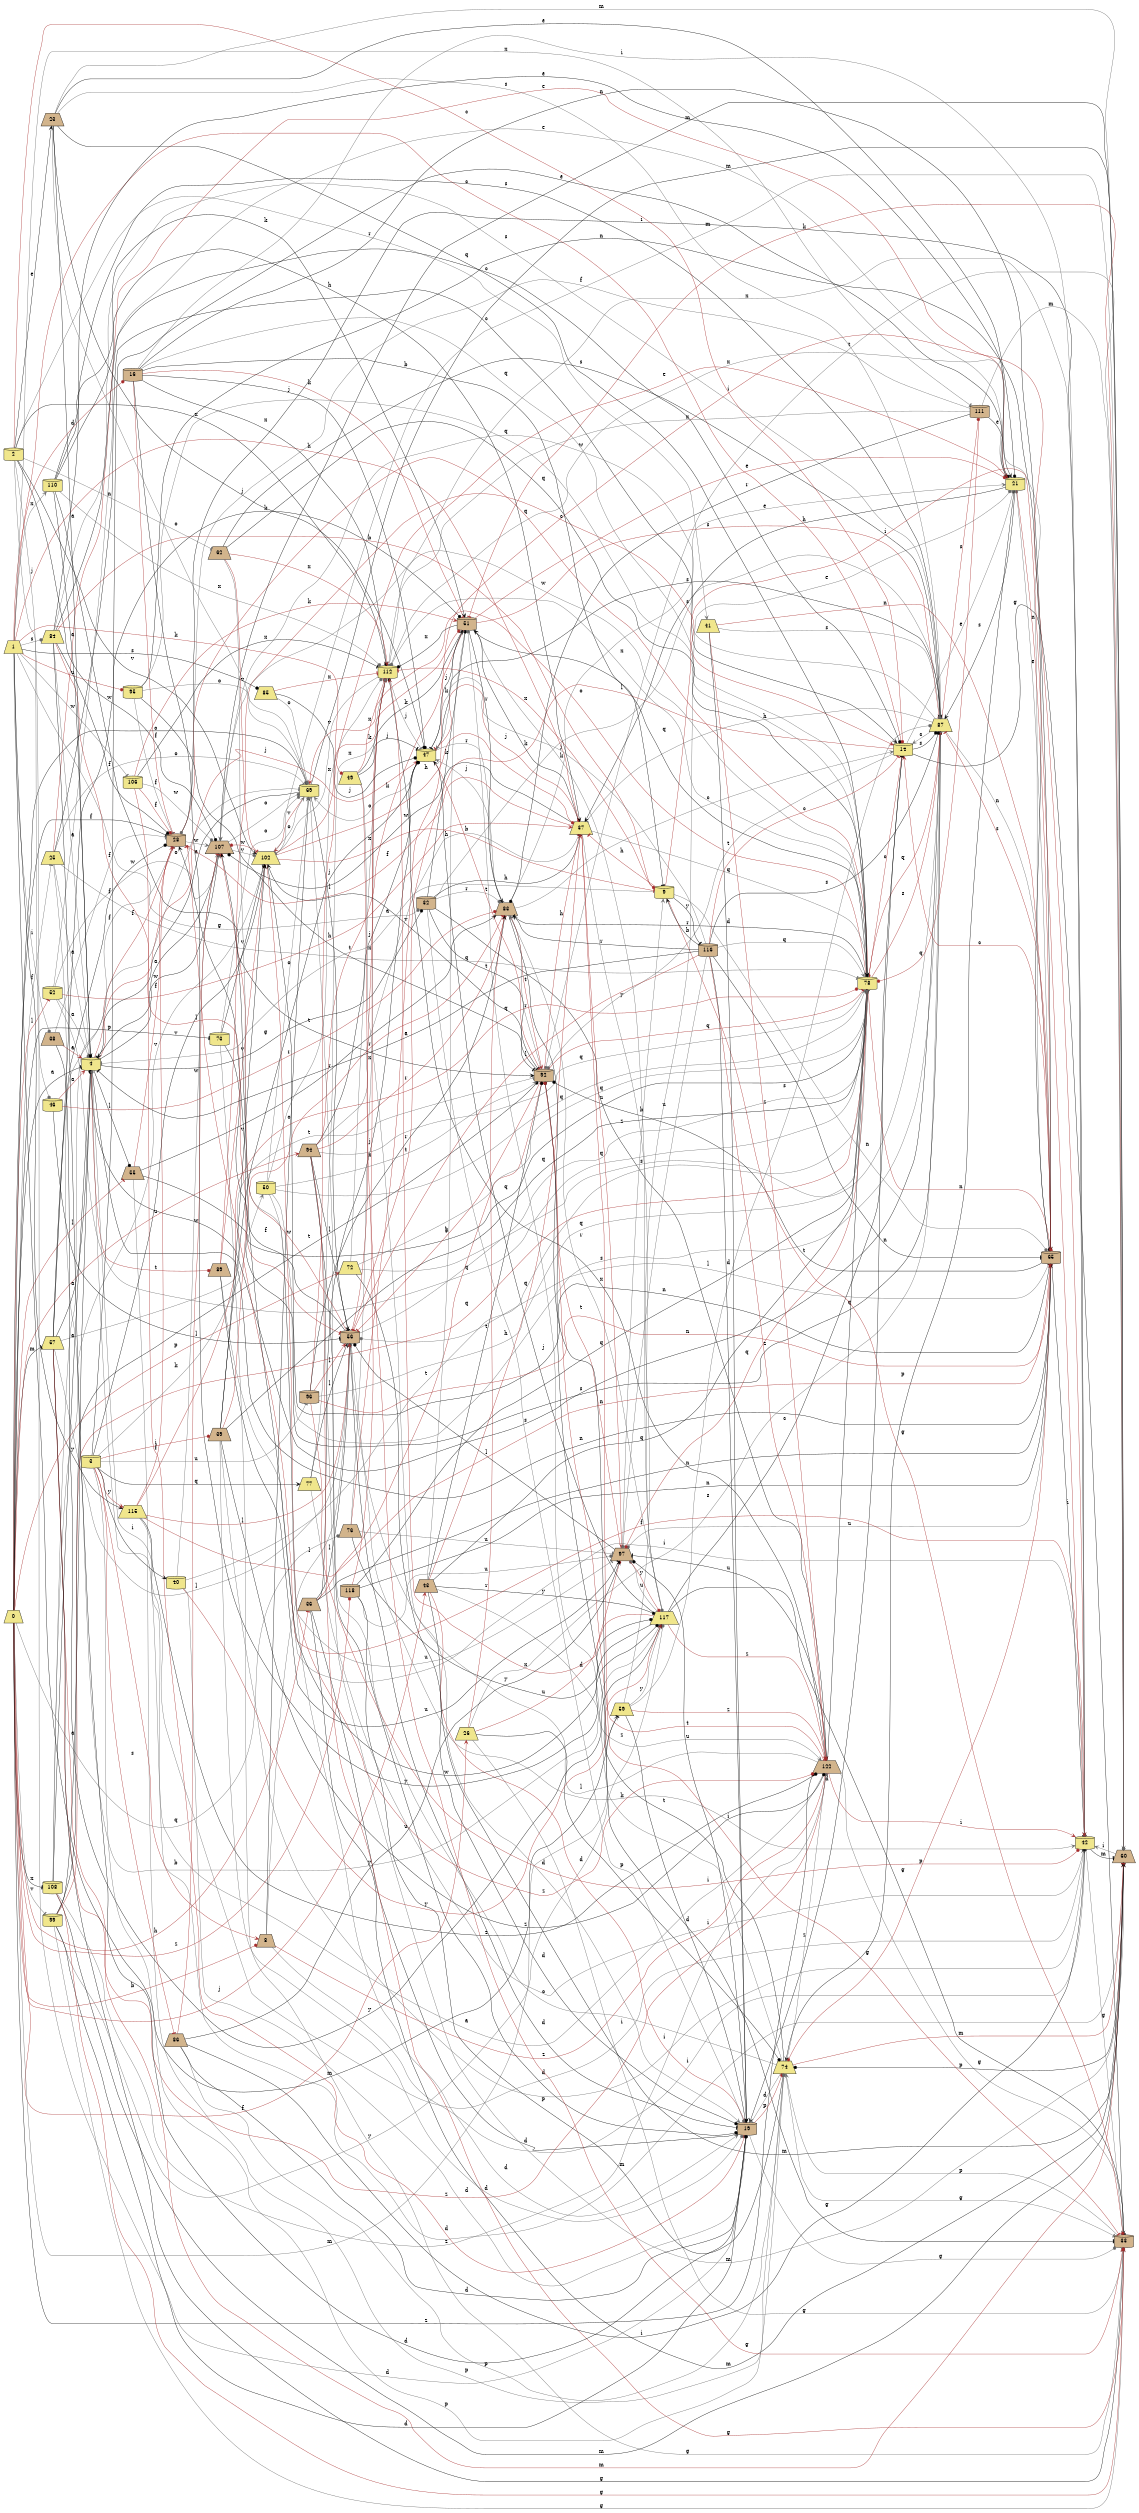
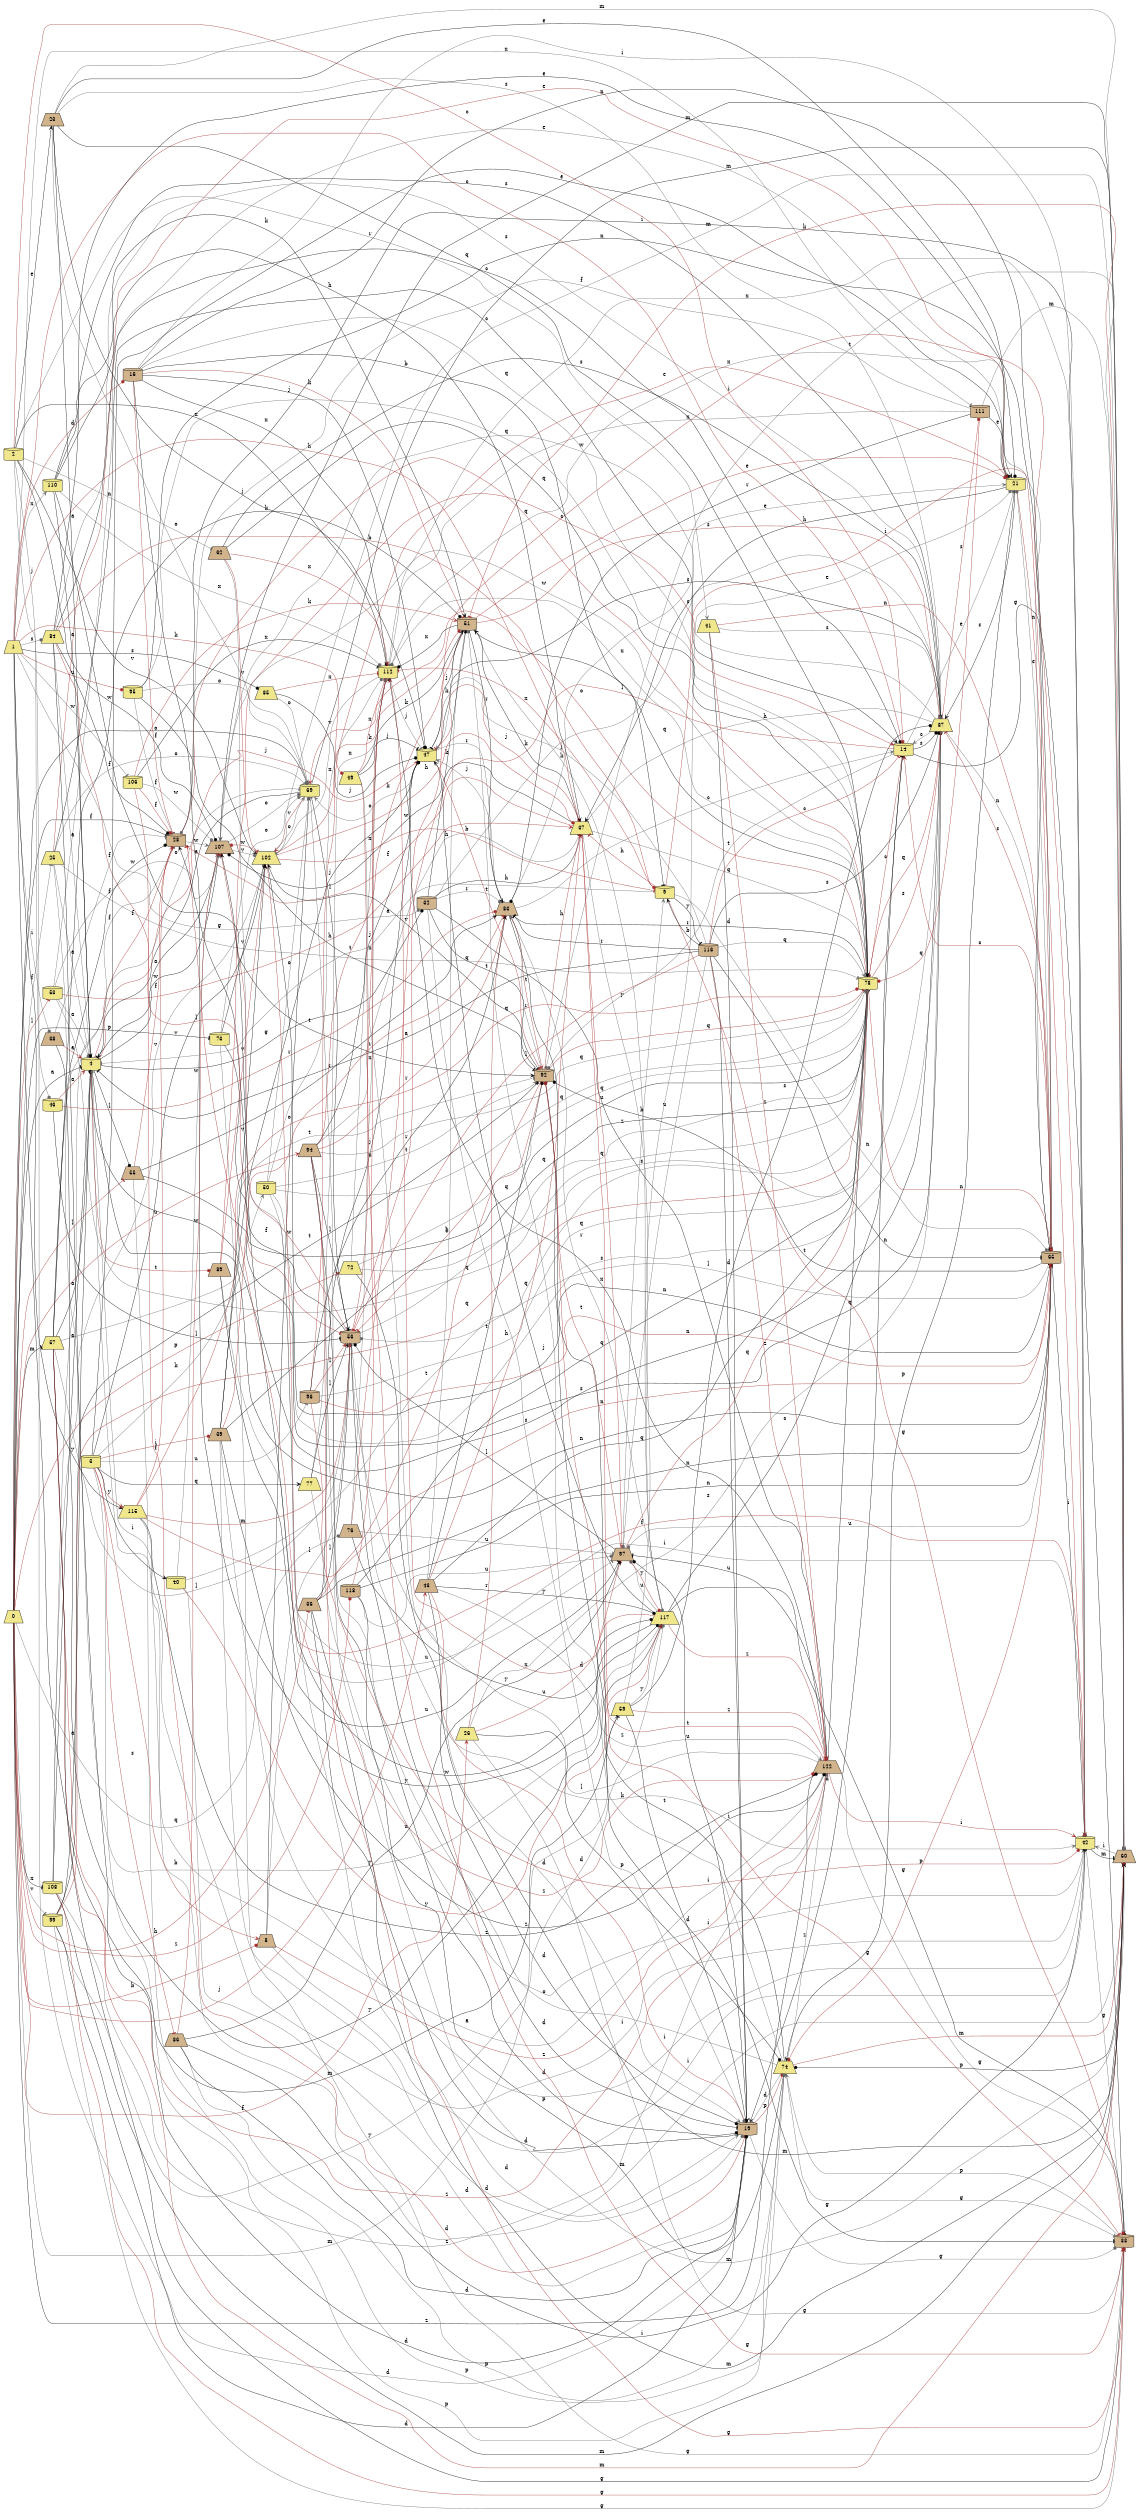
(602, 944) -> (607, 945)
(53, 993) -> (53, 993)
(753, 1205) -> (754, 1205)
(796, 1302) -> (794, 1304)
(243, 1521) -> (243, 1521)
